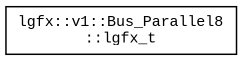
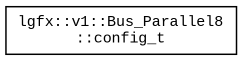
(121, 30) -> (121, 30)
